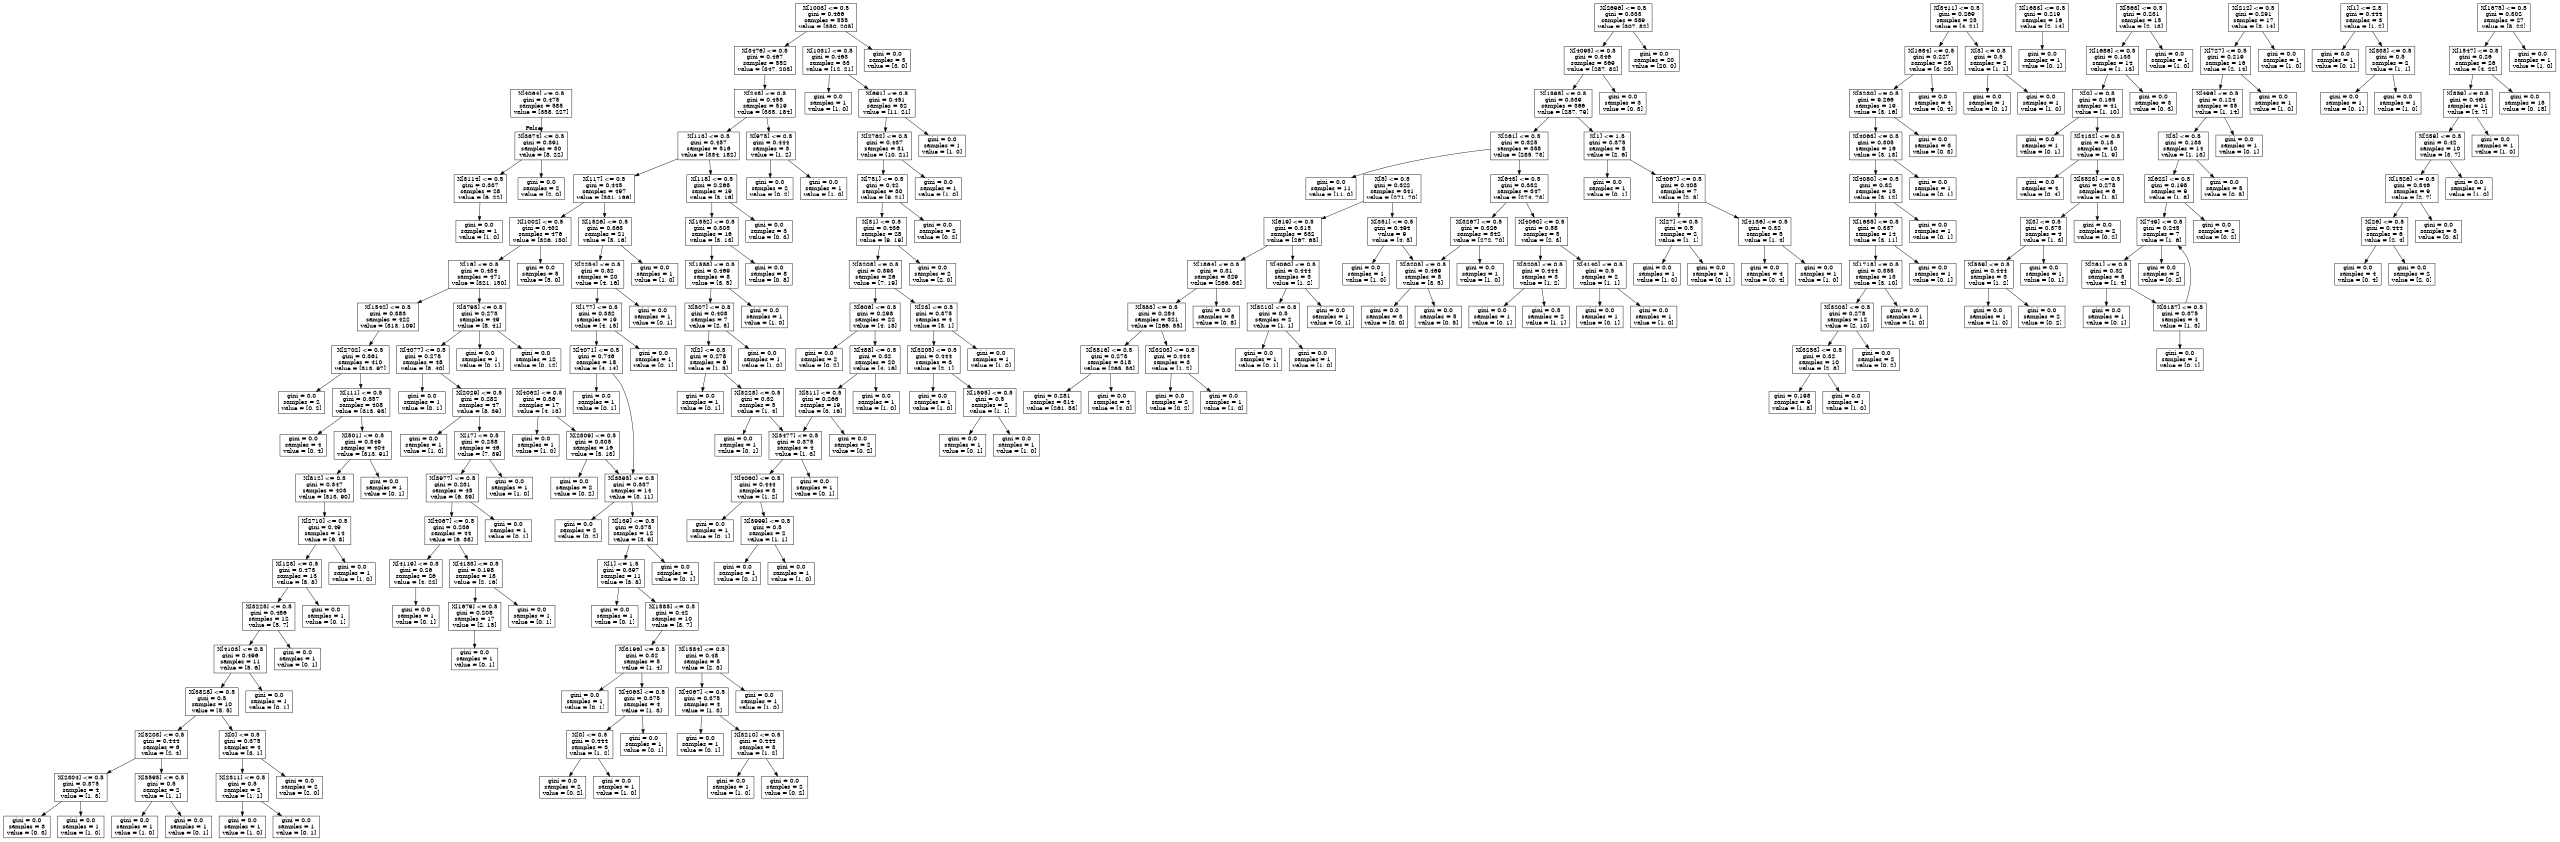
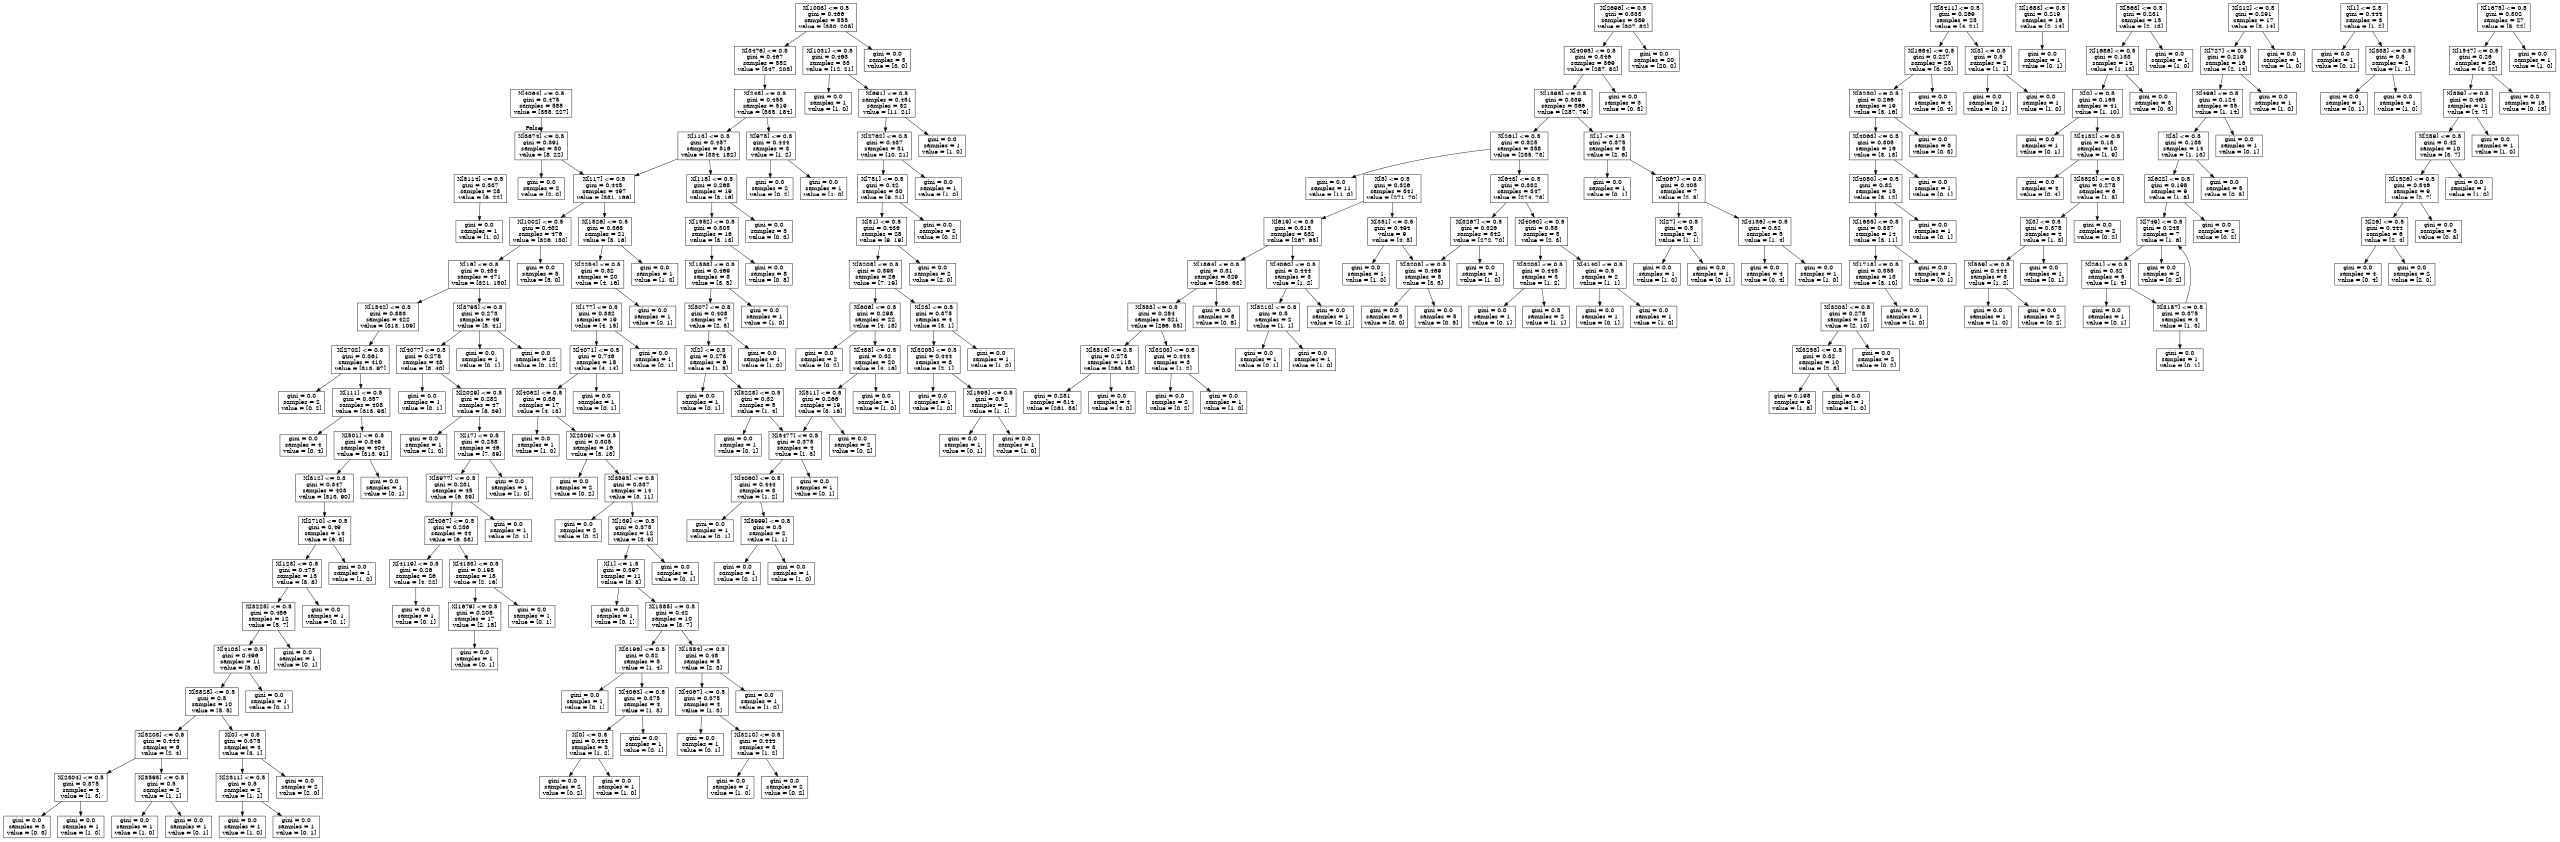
(887, 103) -> (887, 103)
(1876, 103) -> (1876, 103)
(513, 166) -> (571, 166)
(1392, 189) -> (1392, 189)
(1540, 274) -> (1540, 274)
(597, 293) -> none
(1863, 294) -> none
(1109, 360) -> (1109, 360)
(632, 419) -> (569, 380)
none -> (686, 636)
